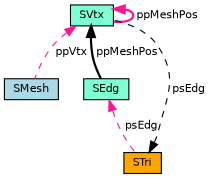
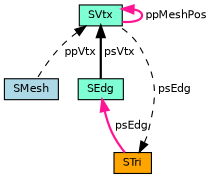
(126, 52) -> (118, 52)
(47, 53) -> (55, 53)
(122, 133) -> (112, 133)
